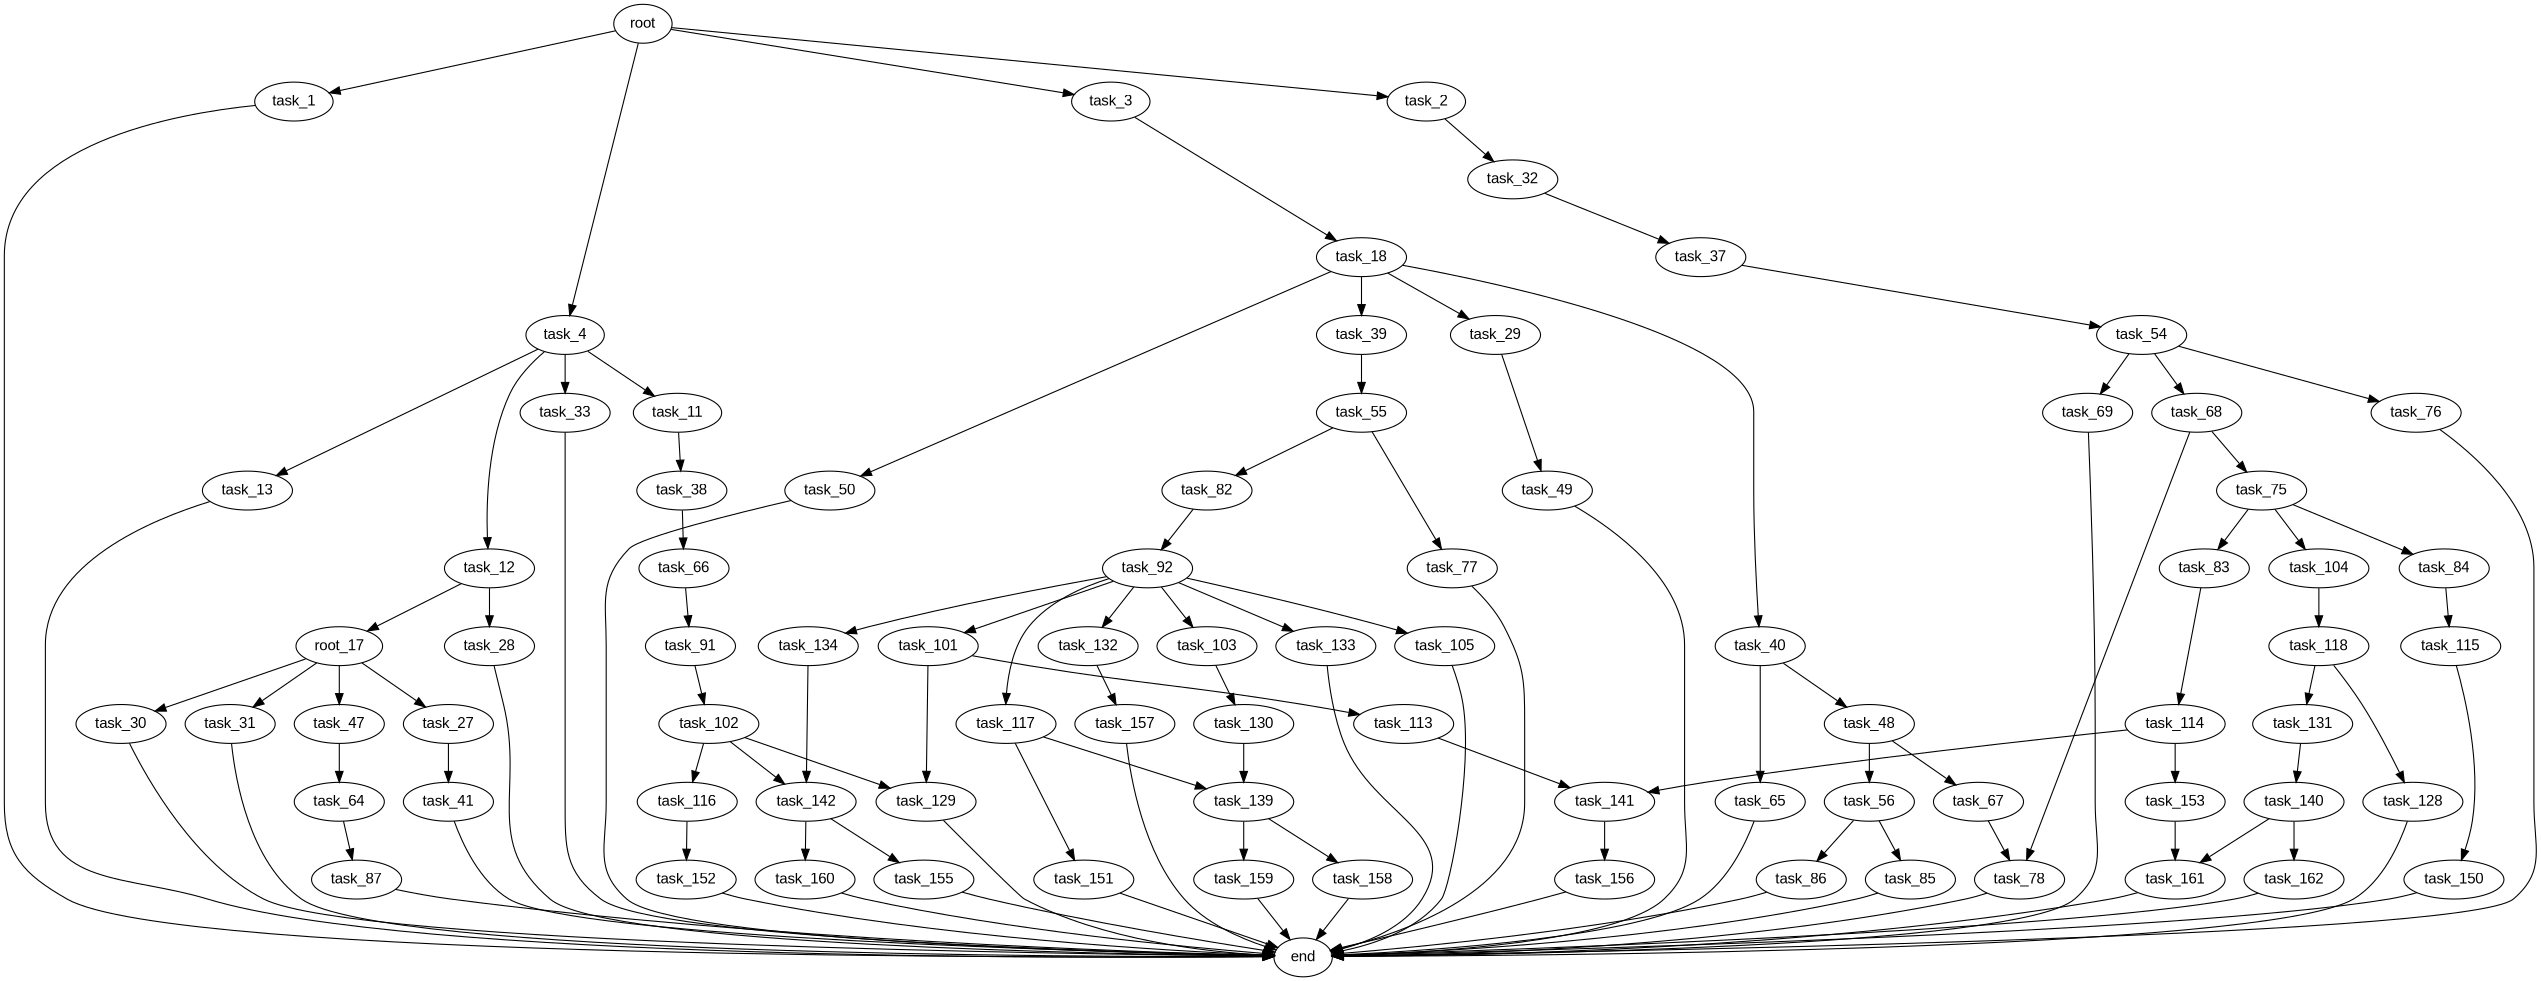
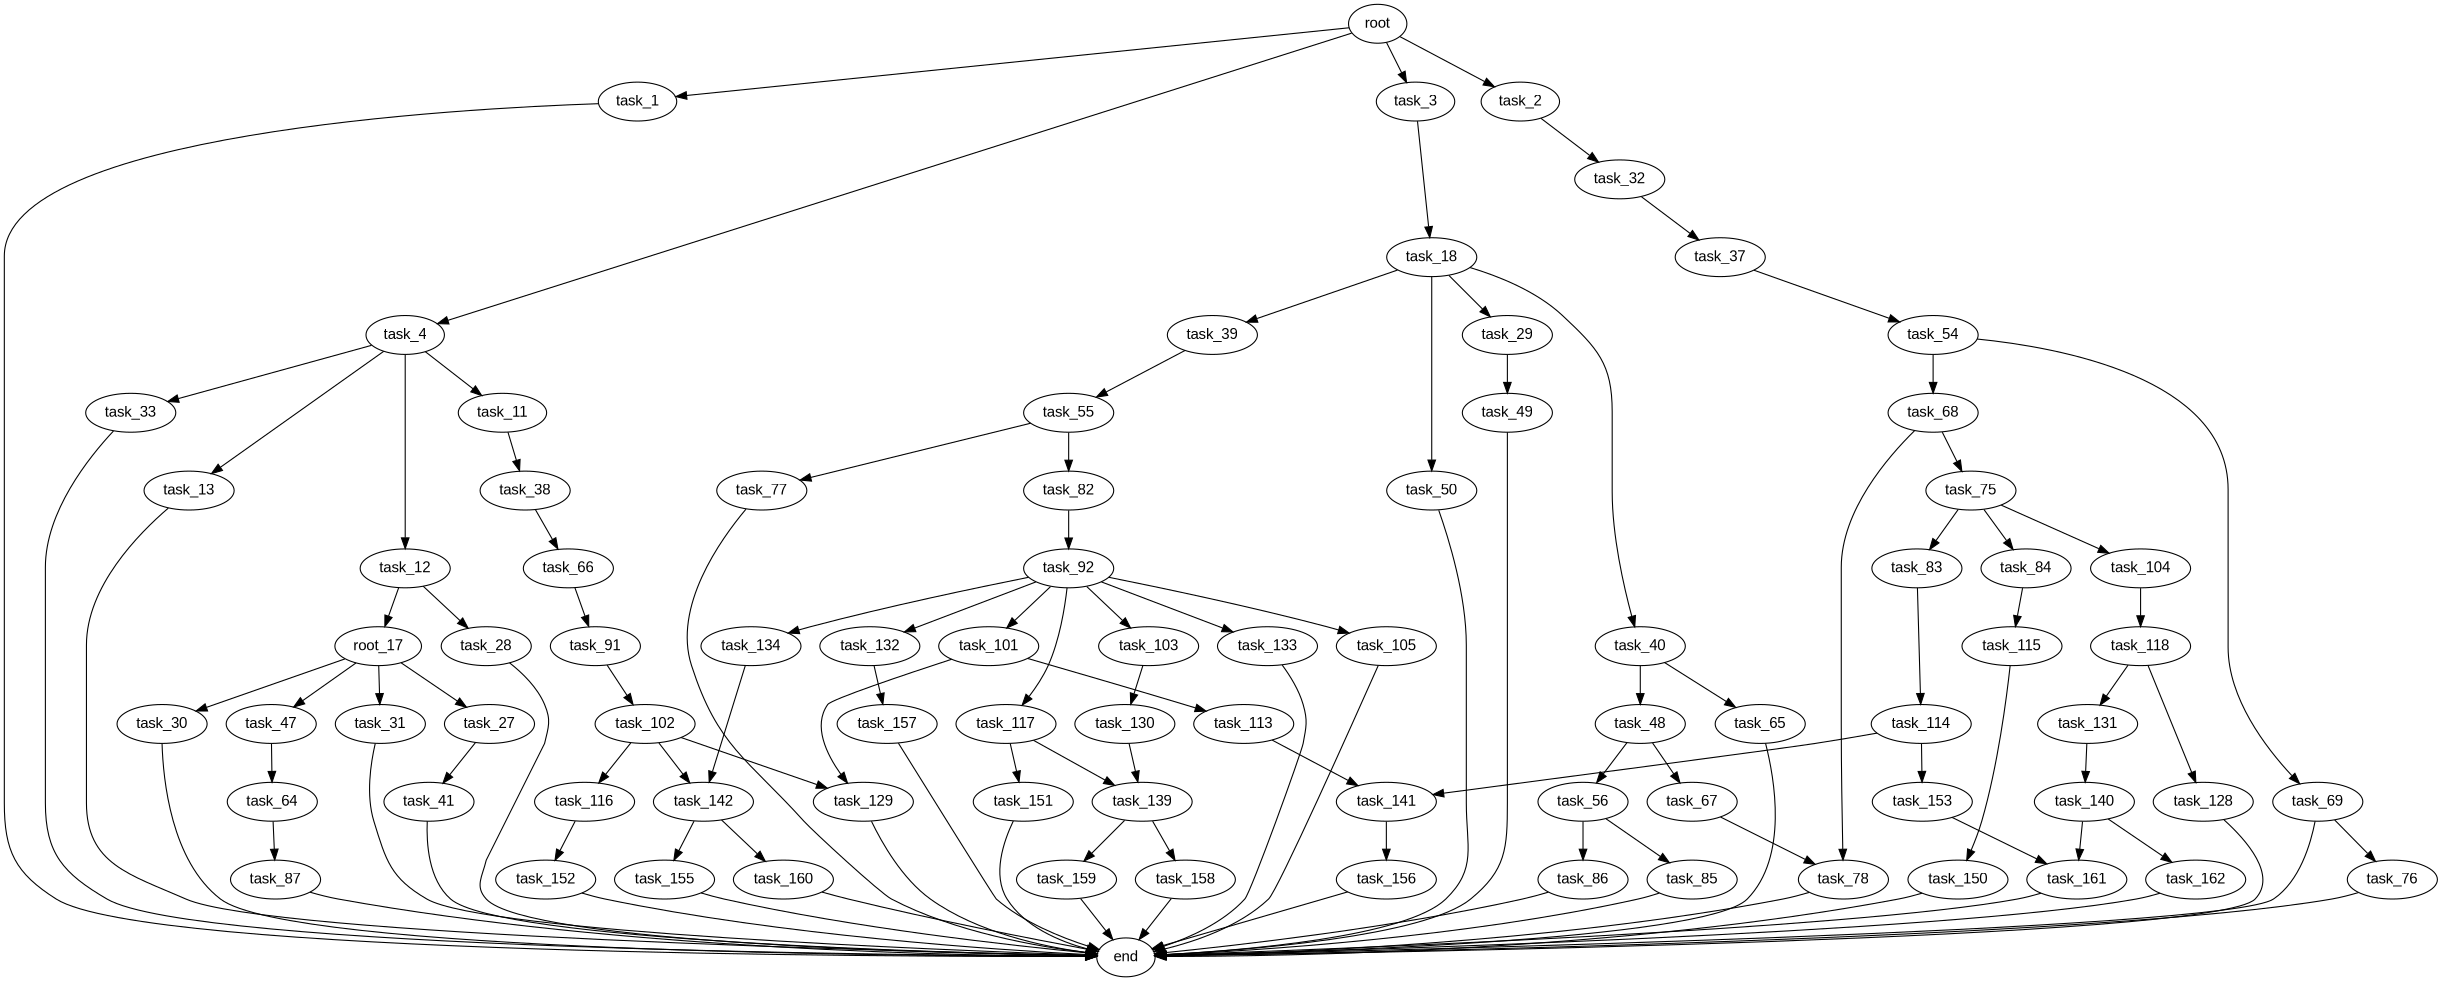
(2274, 372) -> (2351, 837)
